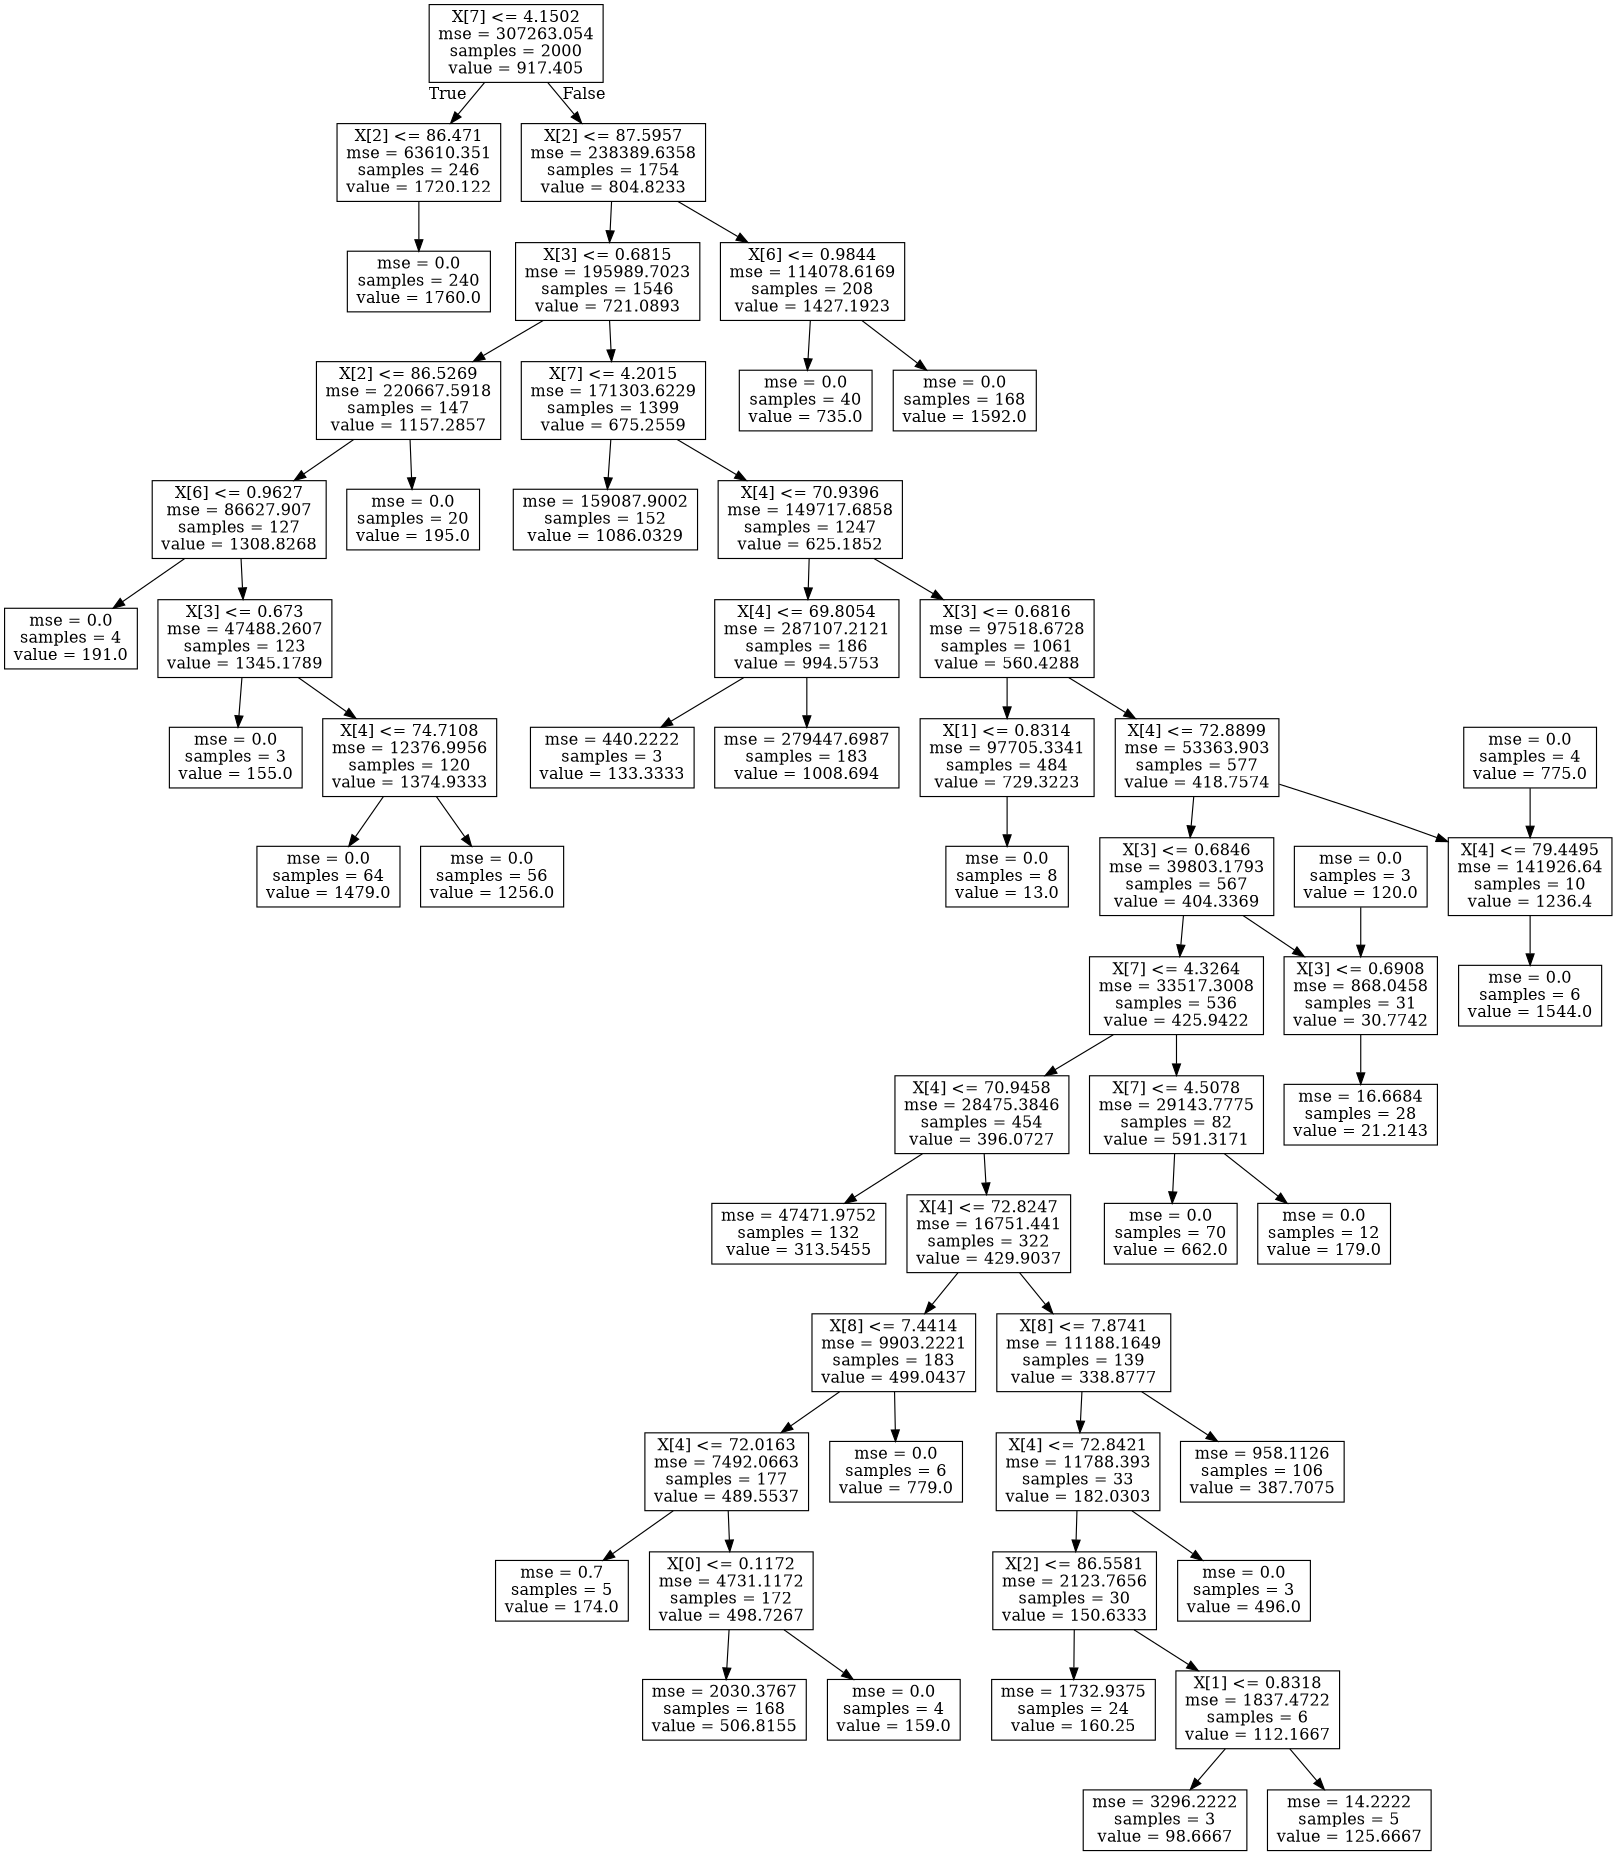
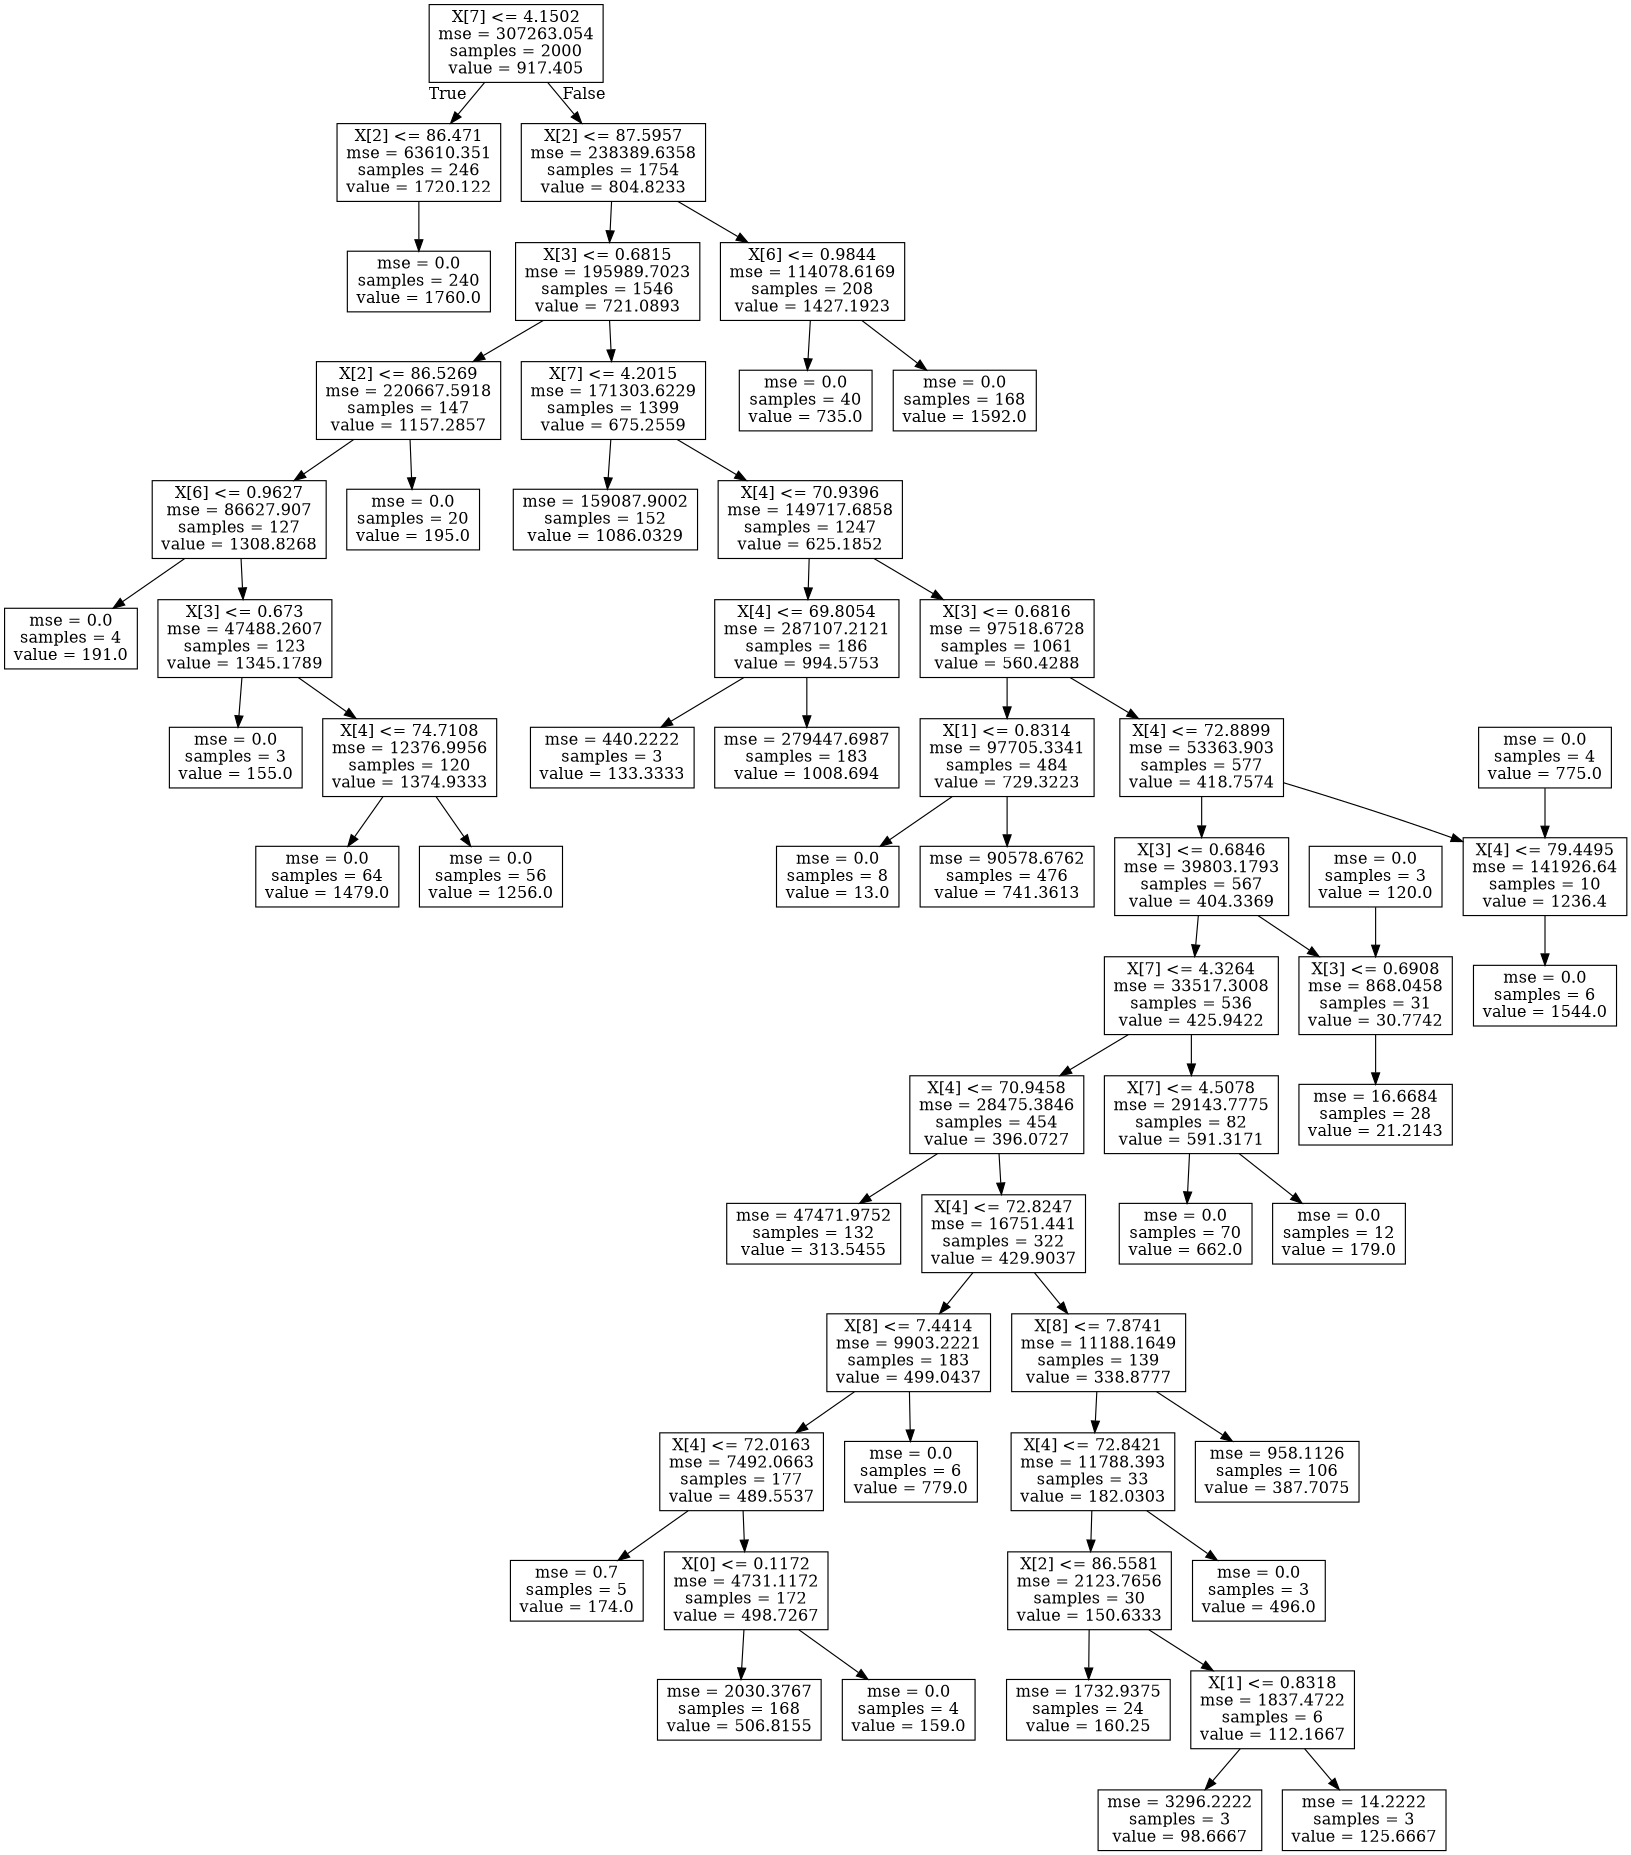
none -> (1007, 877)
(1349, 1820) -> (1364, 1820)
